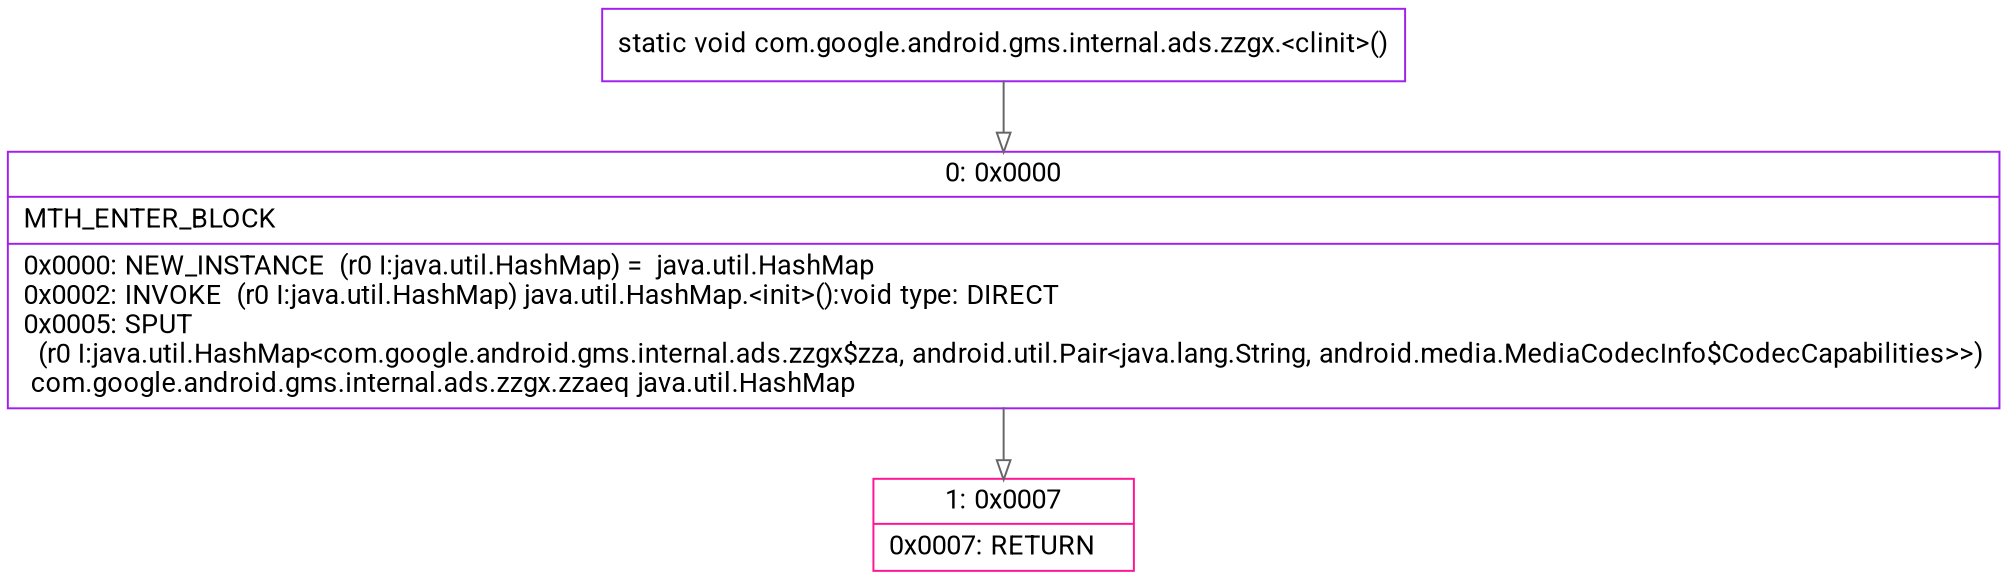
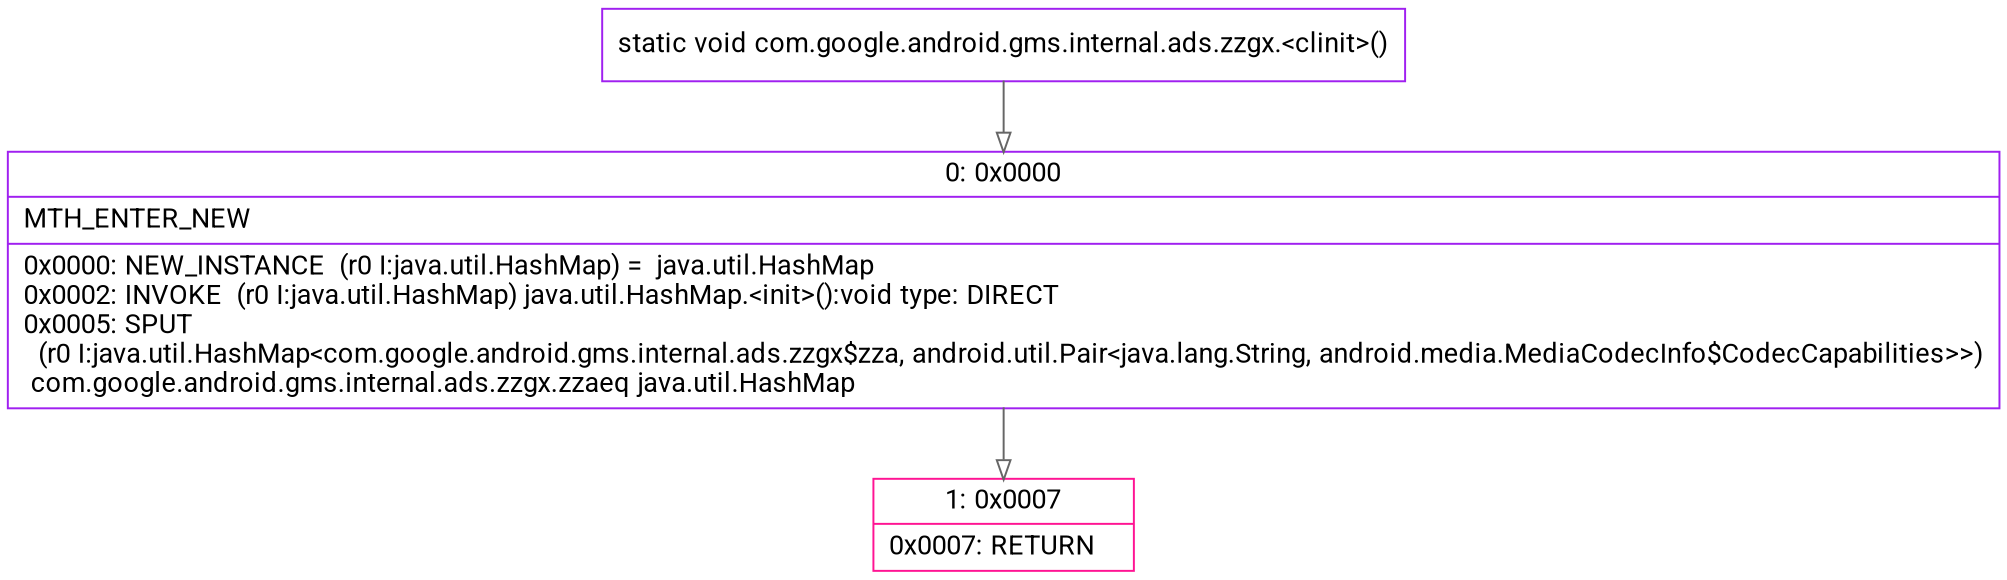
(151, 219) -> (138, 219)
